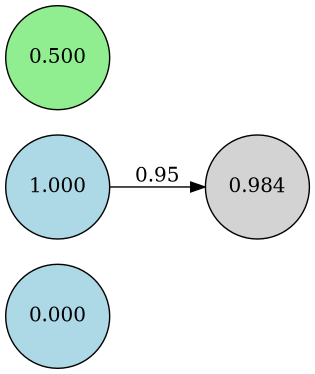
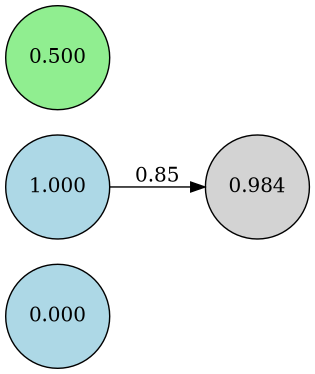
(158, 176) -> (158, 176)
